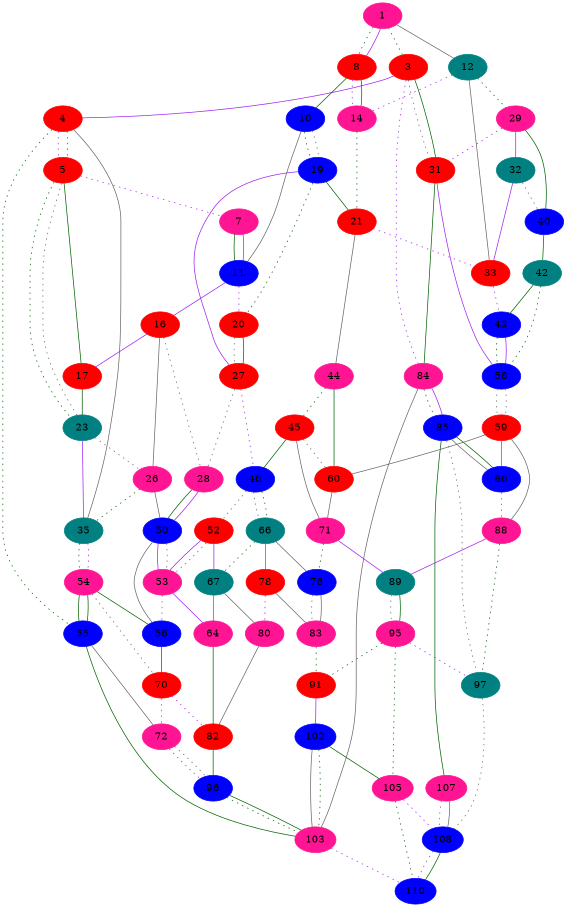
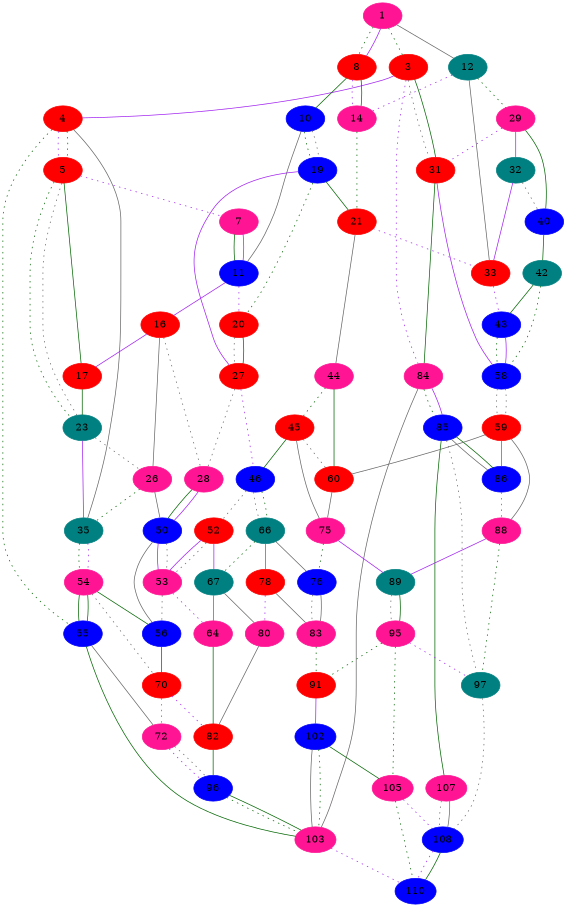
(325, 531) -> (325, 531)
(188, 608) -> (188, 608)
